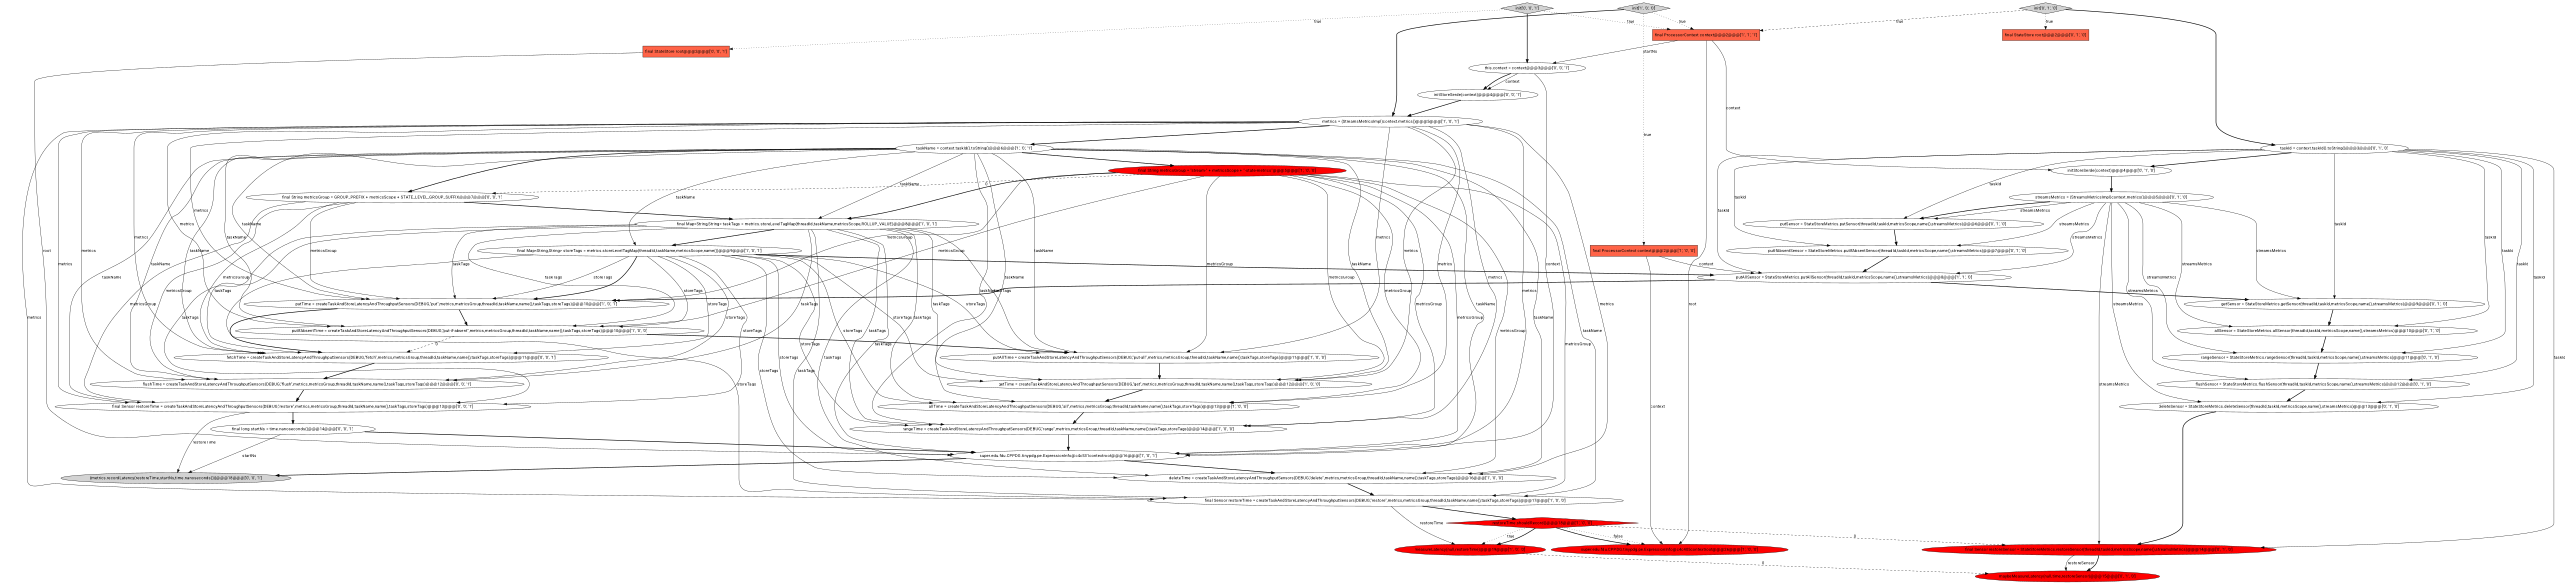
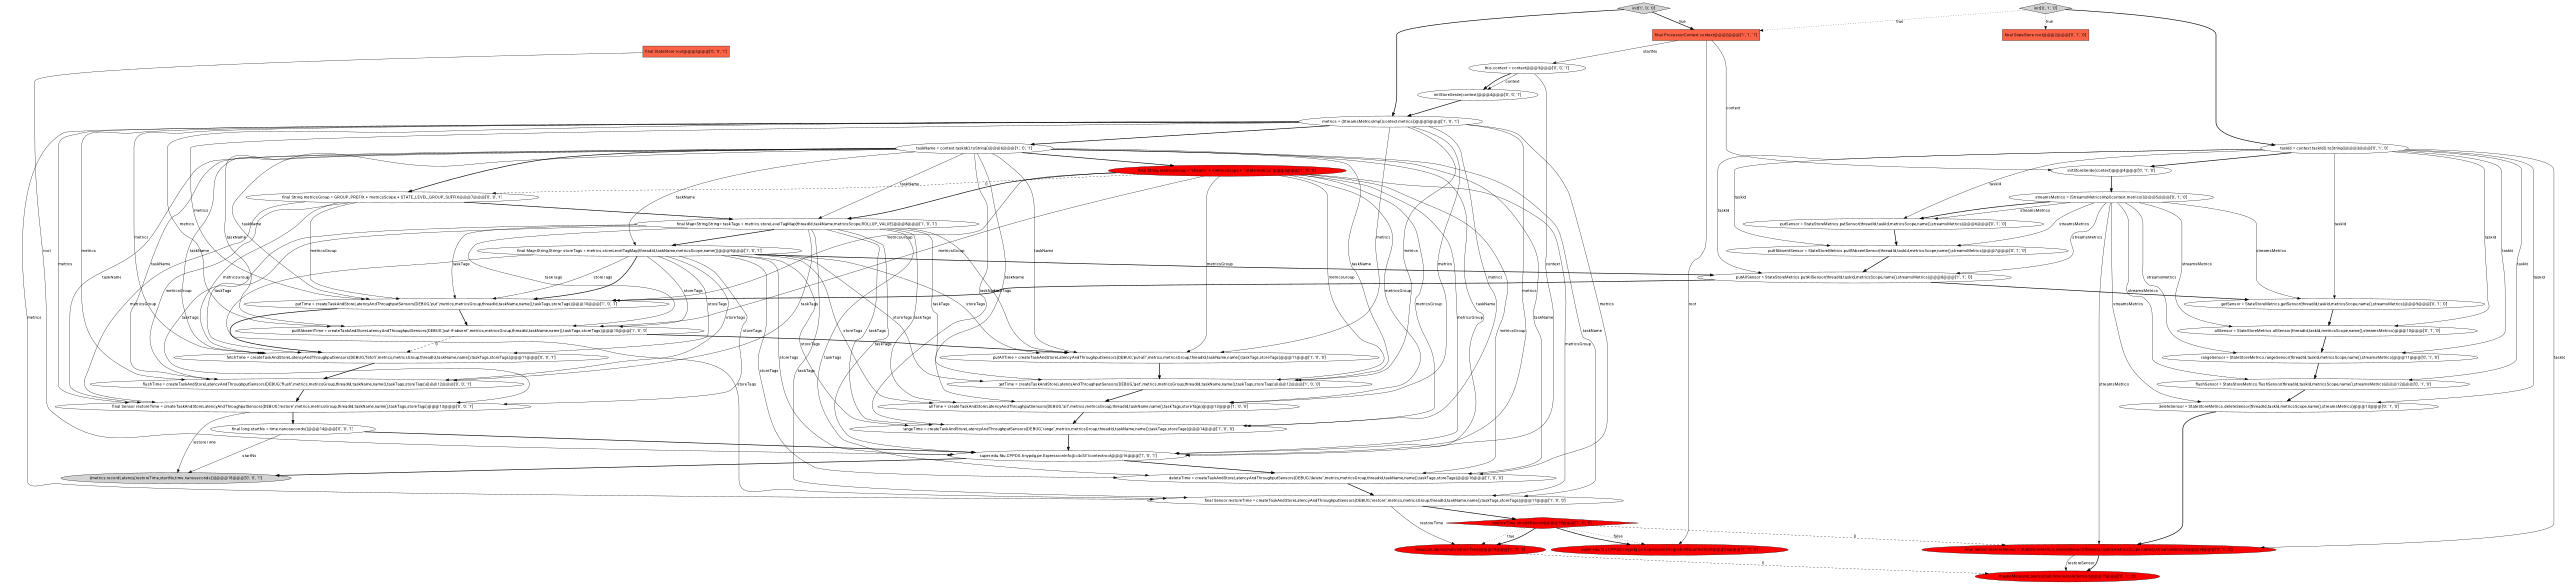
(1527, 8) -> none
(1671, 20) -> (1671, 20)
(1895, 20) -> (1895, 20)
(1644, 251) -> none
